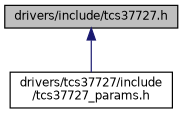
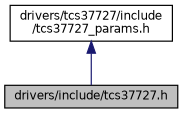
(91, 56) -> (91, 69)
